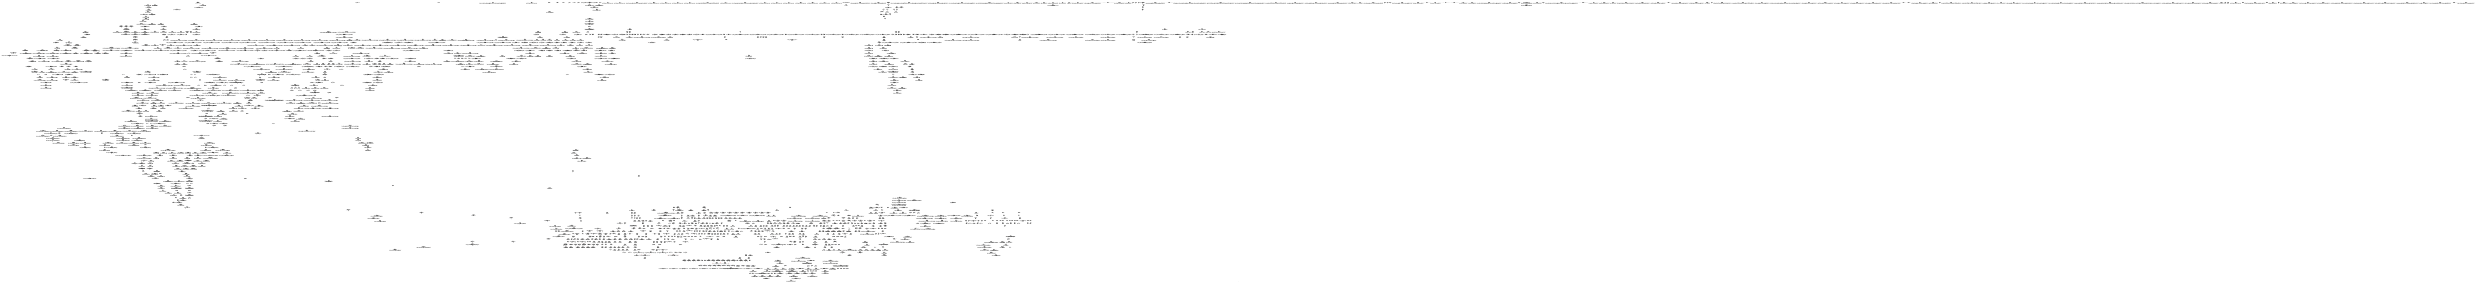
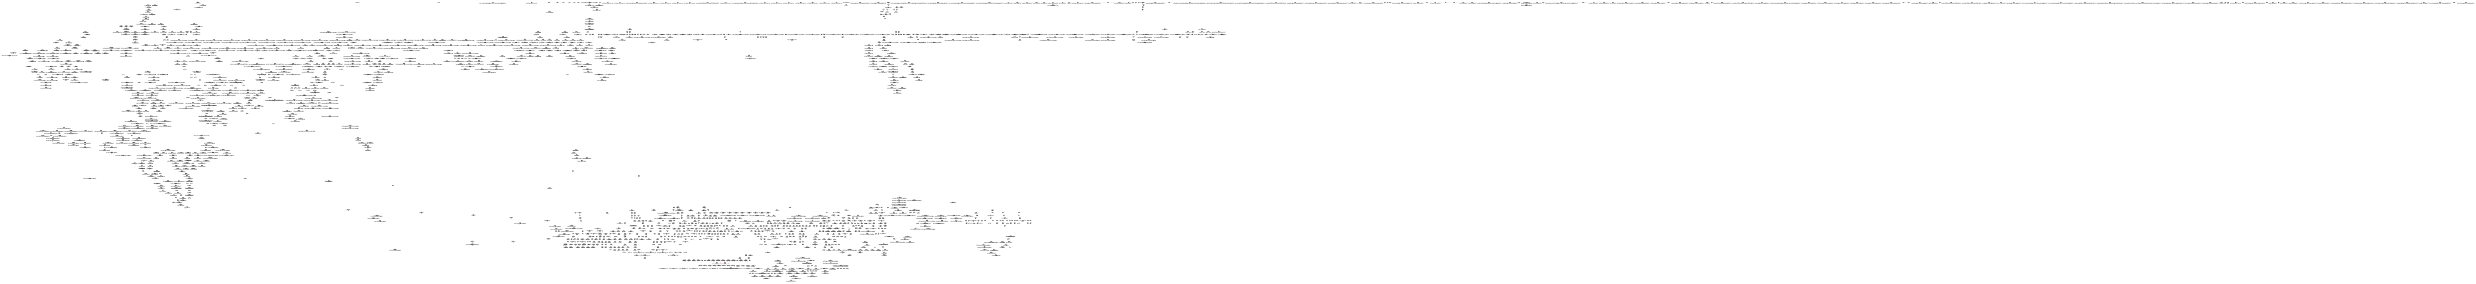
(423, 247) -> none
